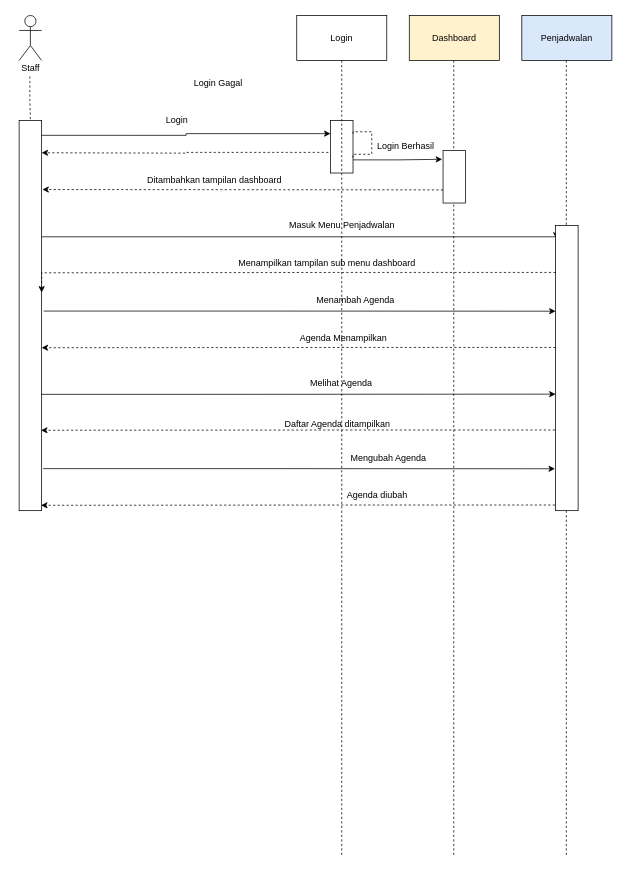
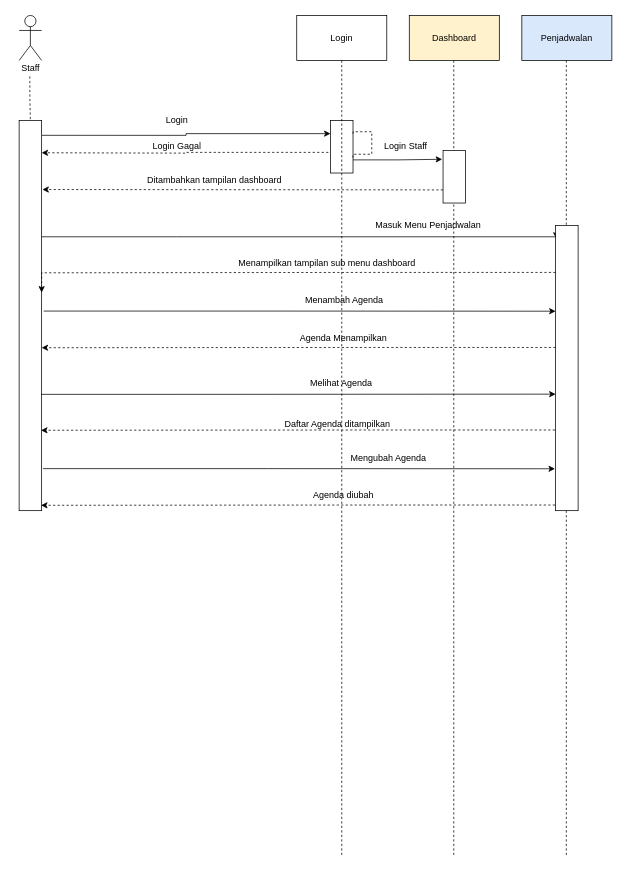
(218, 83) -> (177, 147)
(406, 147) -> (406, 147)
(342, 225) -> (428, 225)
(355, 300) -> (344, 300)
(377, 495) -> (343, 495)
